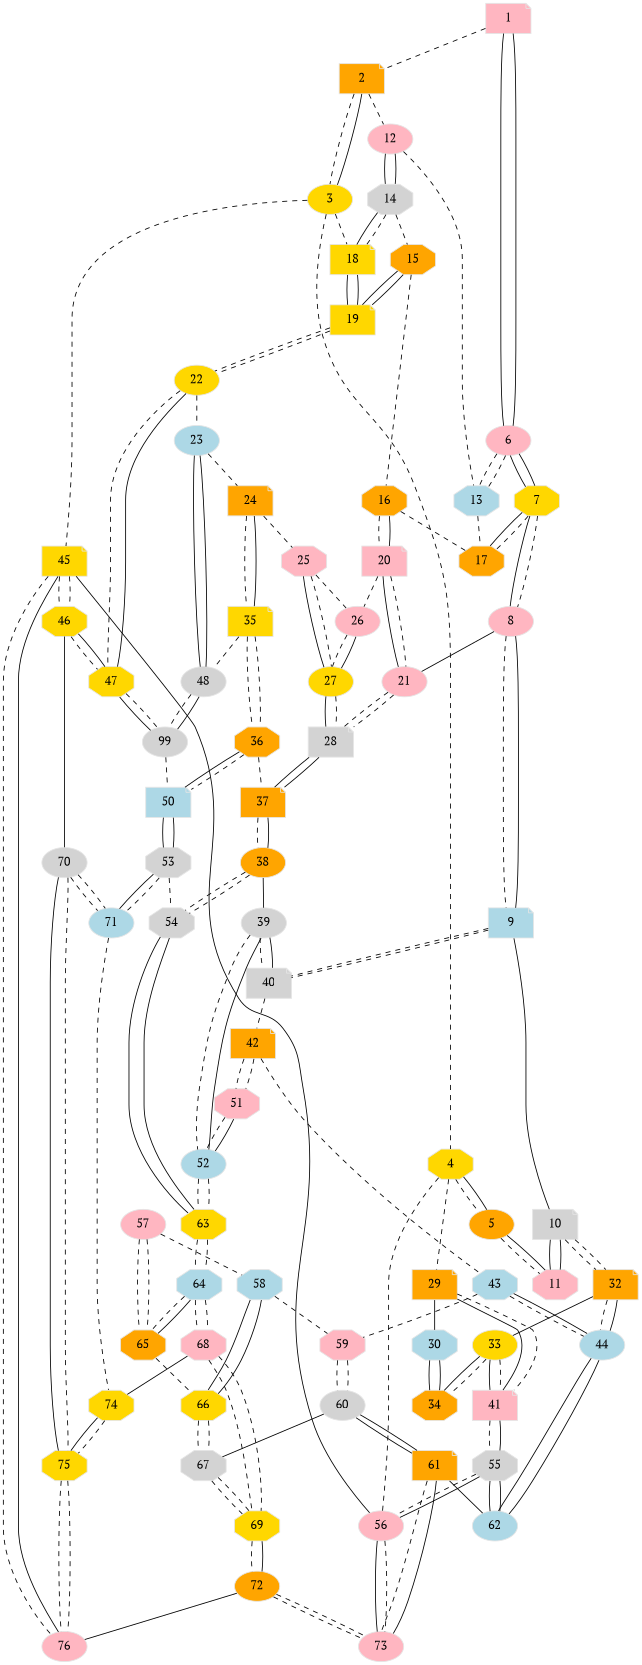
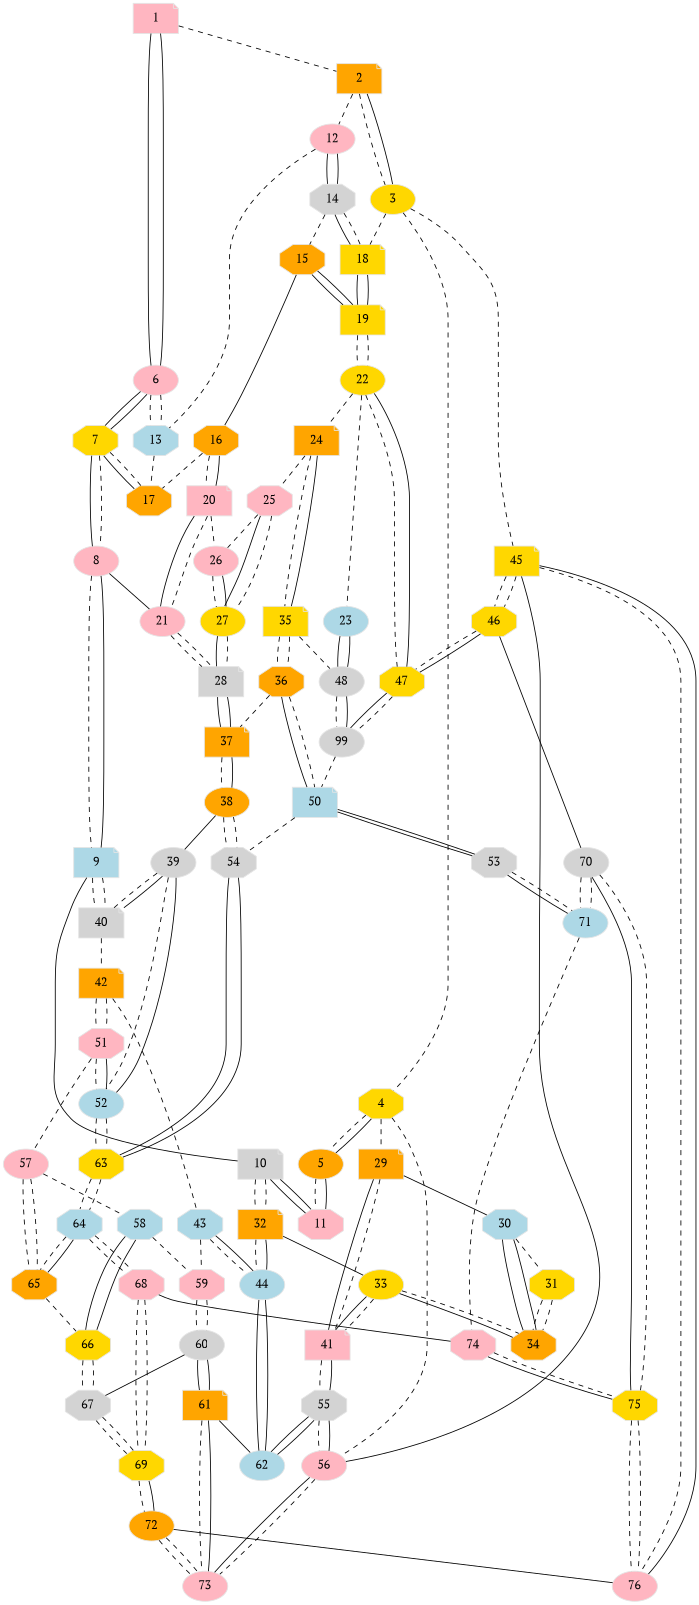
(399, 380) -> (263, 351)
(223, 470) -> (340, 410)
(170, 893) -> (272, 834)
none -> (65, 1099)
none -> (552, 1285)
(111, 1405) -> (473, 1345)
